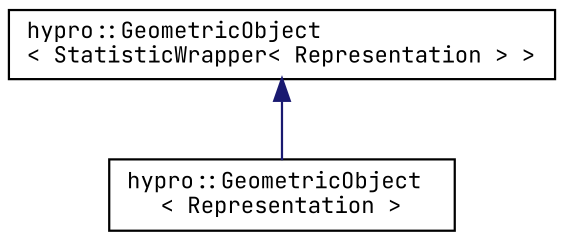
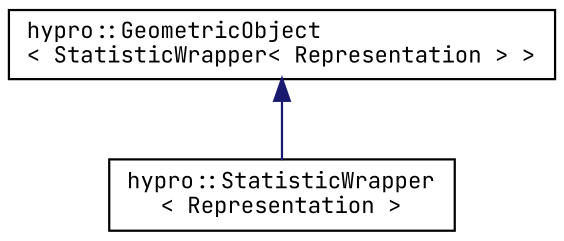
(282, 195) -> (282, 195)
